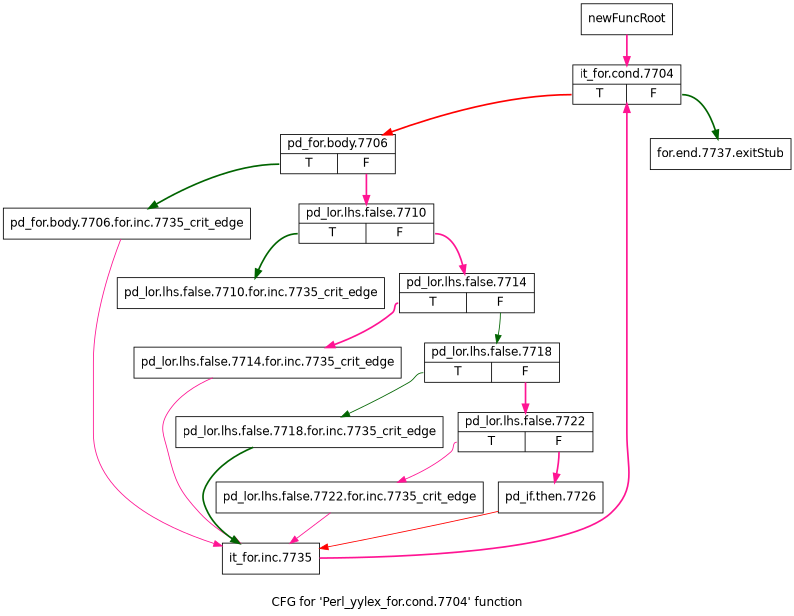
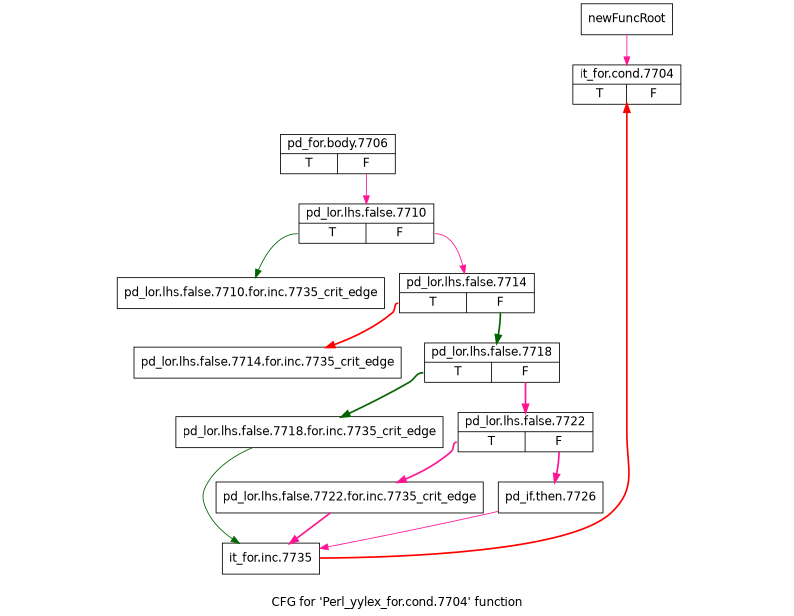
(627, 46) -> (627, 46)
(480, 106) -> none
(721, 154) -> none
(366, 185) -> (366, 185)
(127, 224) -> none
(454, 245) -> (454, 245)
(273, 246) -> (273, 246)
(500, 324) -> (500, 324)
(370, 328) -> (370, 328)
(387, 394) -> (387, 394)
(170, 459) -> none
(434, 464) -> (434, 464)
(629, 465) -> (629, 465)
(205, 487) -> (205, 487)
(314, 525) -> (314, 525)
(413, 530) -> (413, 530)
